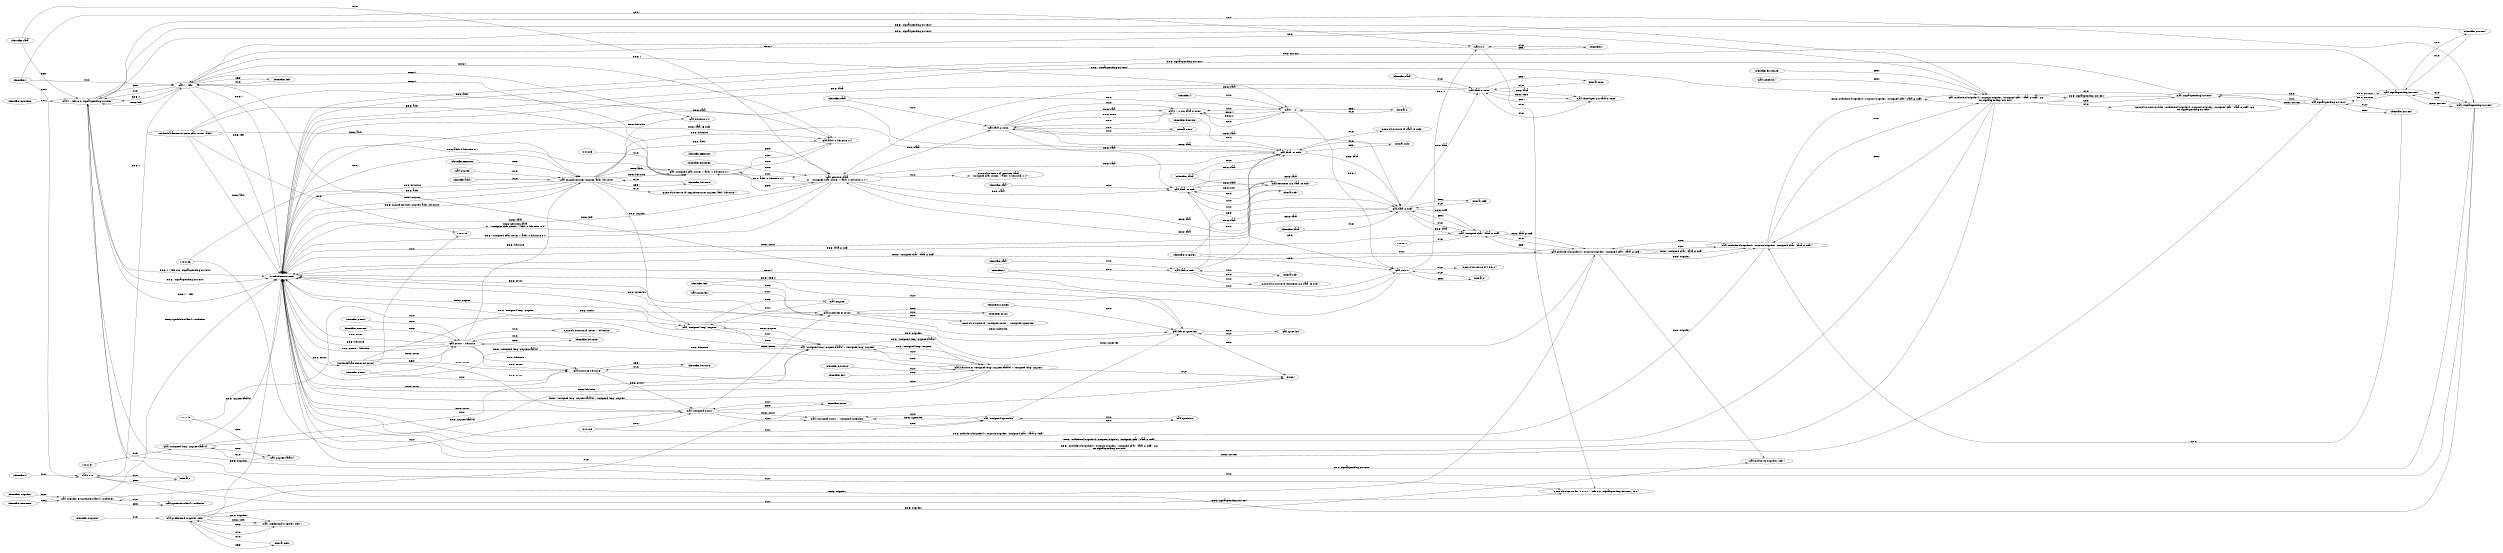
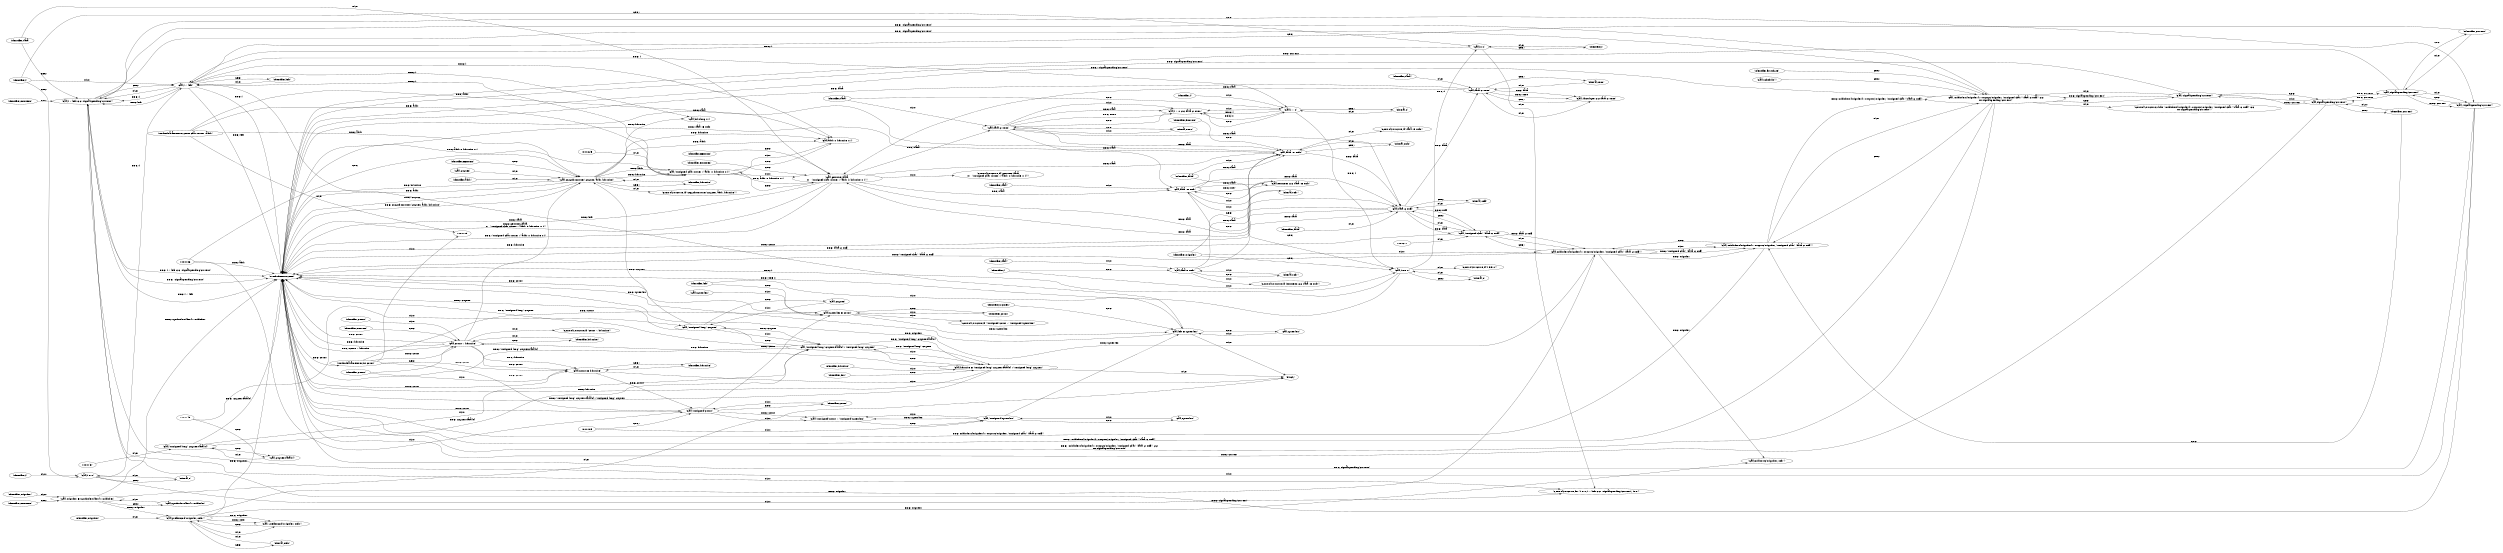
(699, 119) -> (699, 119)
(233, 204) -> (234, 265)
(643, 255) -> (626, 263)
none -> (132, 510)
